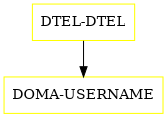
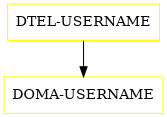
(84, 22) -> (84, 22)
